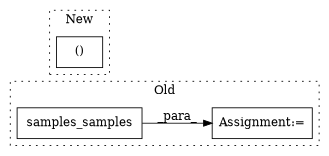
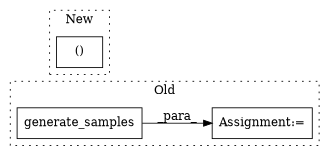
(80, 123) -> (80, 123)
